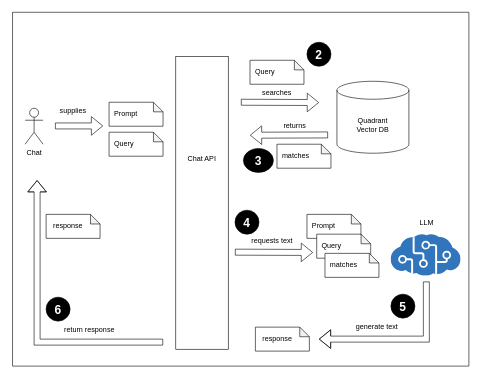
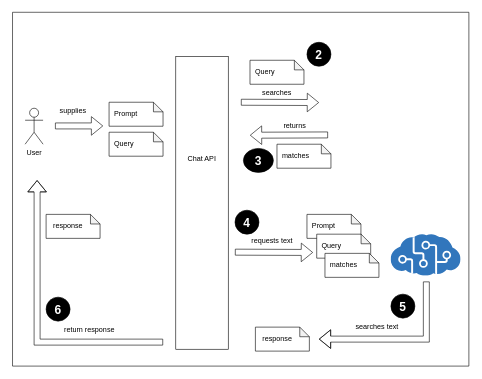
(373, 117) -> none
(34, 153) -> (34, 153)
(427, 224) -> none
(377, 327) -> (377, 327)
